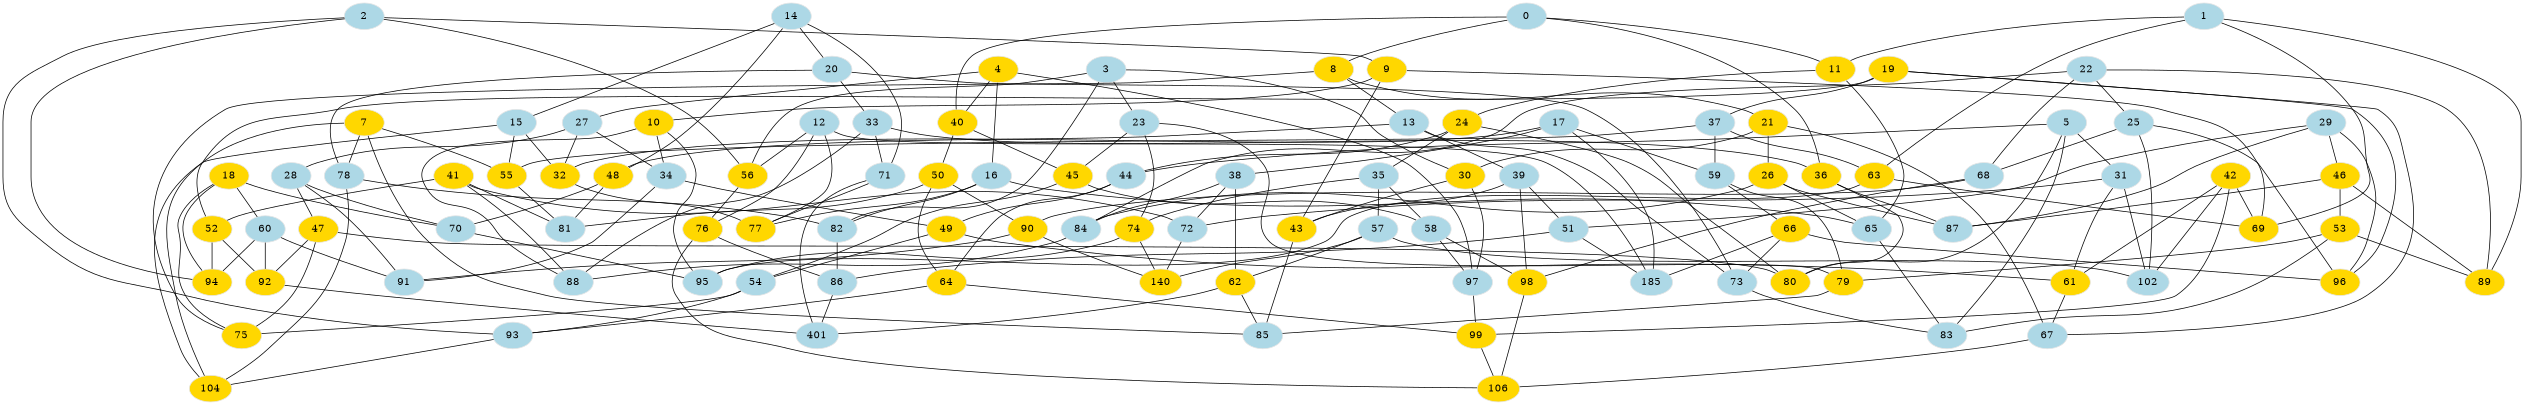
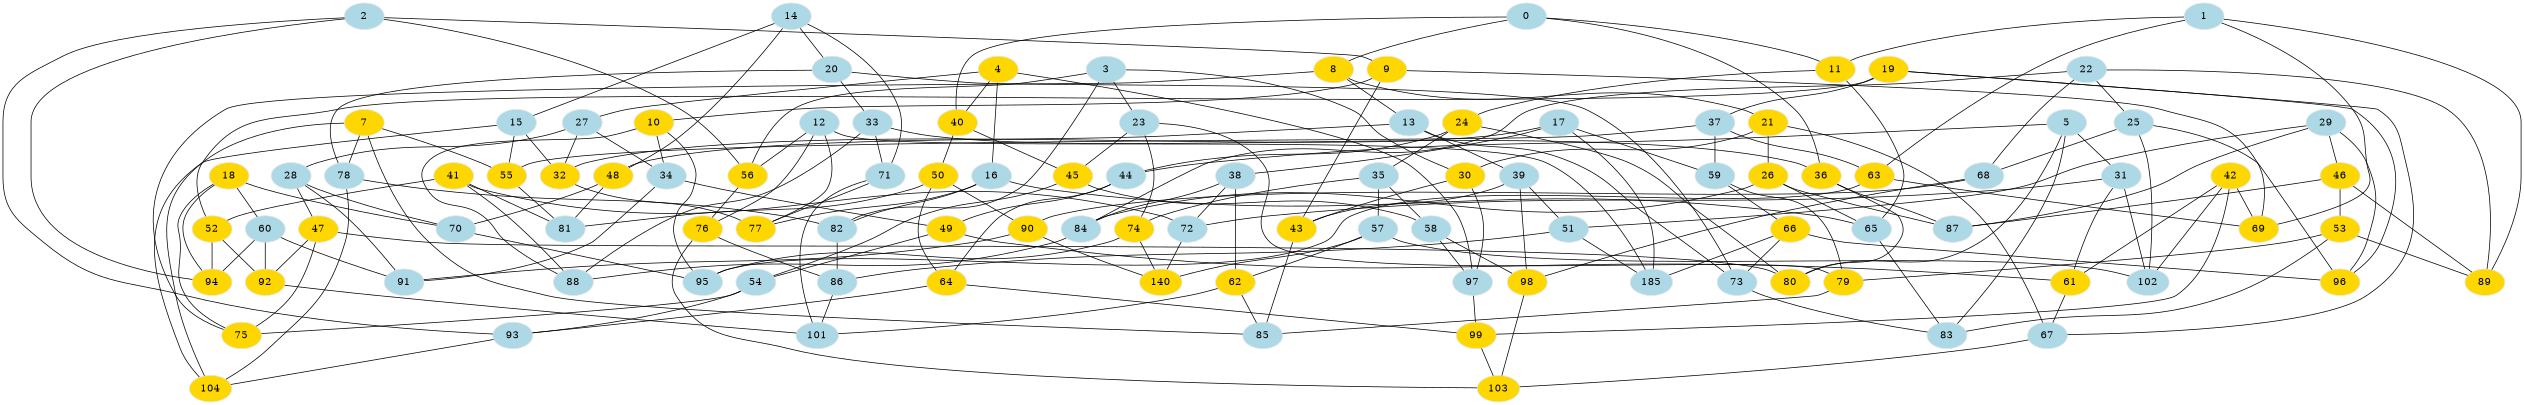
(817, 335) -> (817, 335)
(1498, 389) -> (1498, 389)
